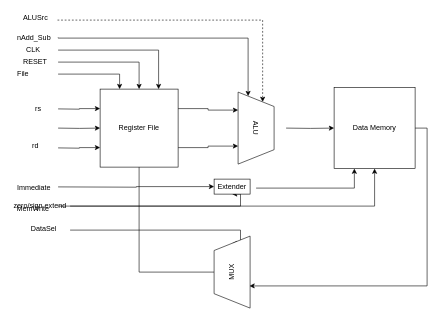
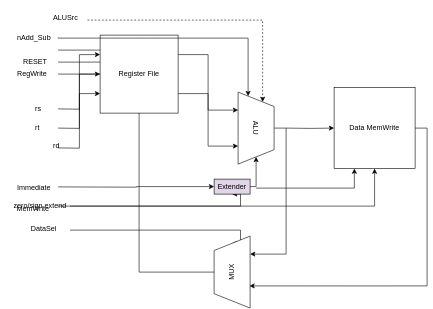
(40, 18) -> (70, 18)
(37, 50) -> none
(23, 74) -> (32, 74)
none -> (40, 128)
(139, 128) -> (139, 74)
(374, 128) -> (374, 128)
(40, 146) -> (61, 146)
(232, 187) -> (232, 187)
none -> (254, 187)
none -> (255, 254)
